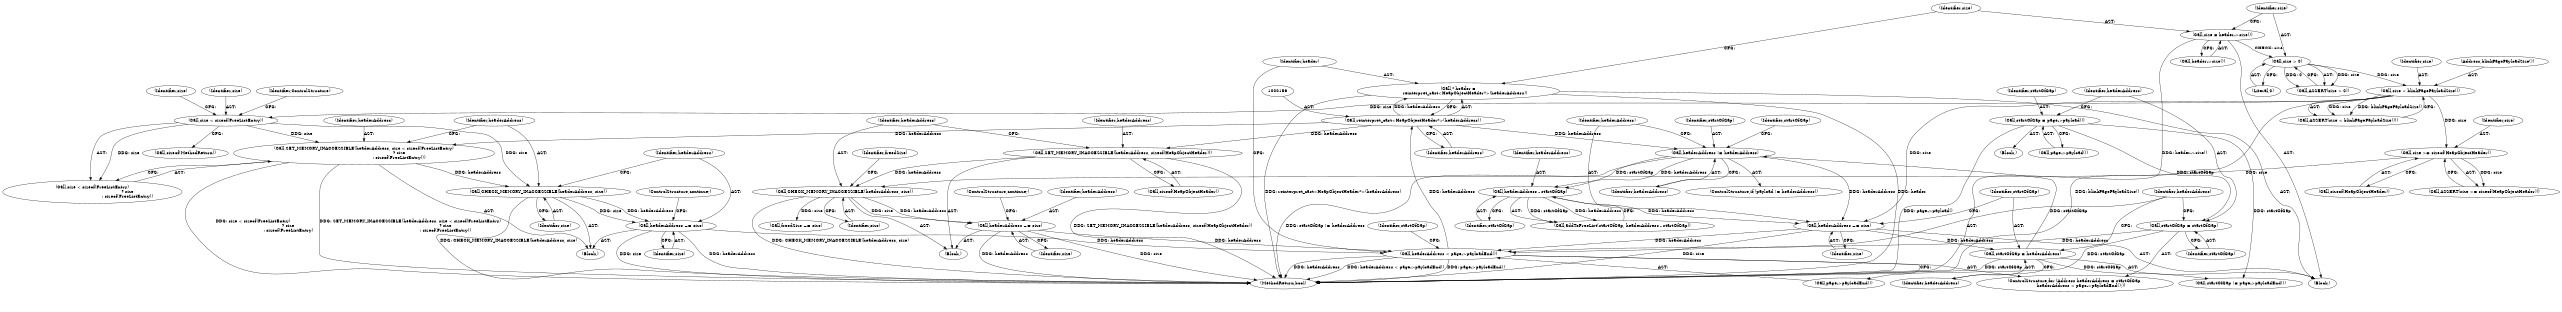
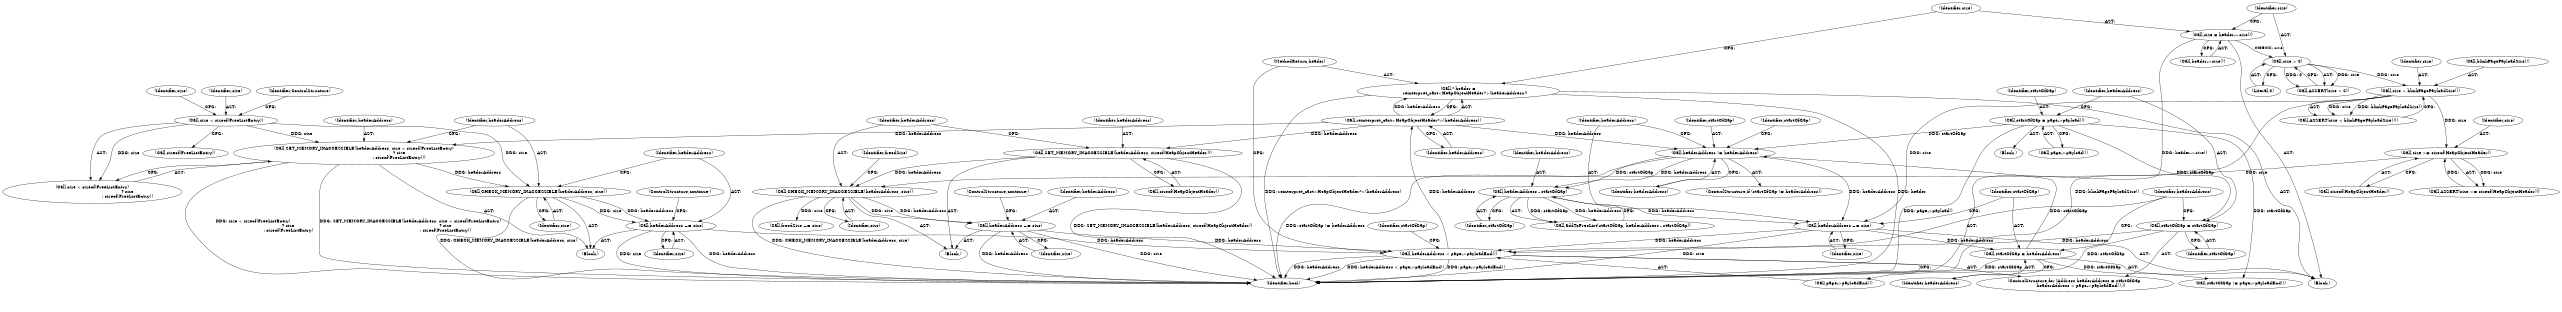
(1300, 62) -> (1300, 62)
(2498, 62) -> (2498, 62)
(1278, 91) -> none
(1333, 108) -> none
none -> (1882, 137)
(185, 153) -> (185, 153)
(2454, 173) -> (2454, 173)
(1764, 192) -> (1764, 192)
(1283, 283) -> (1283, 283)
